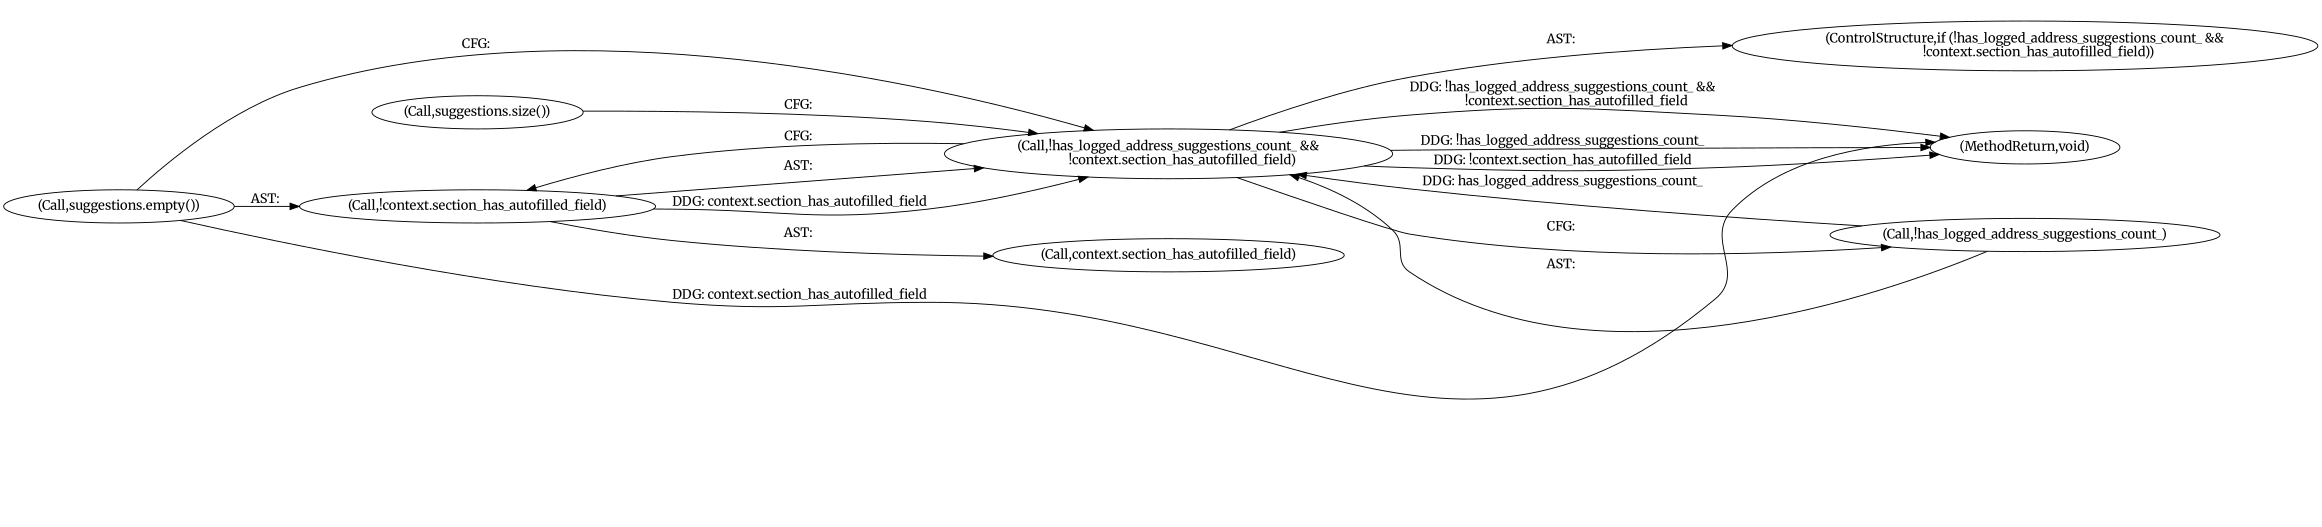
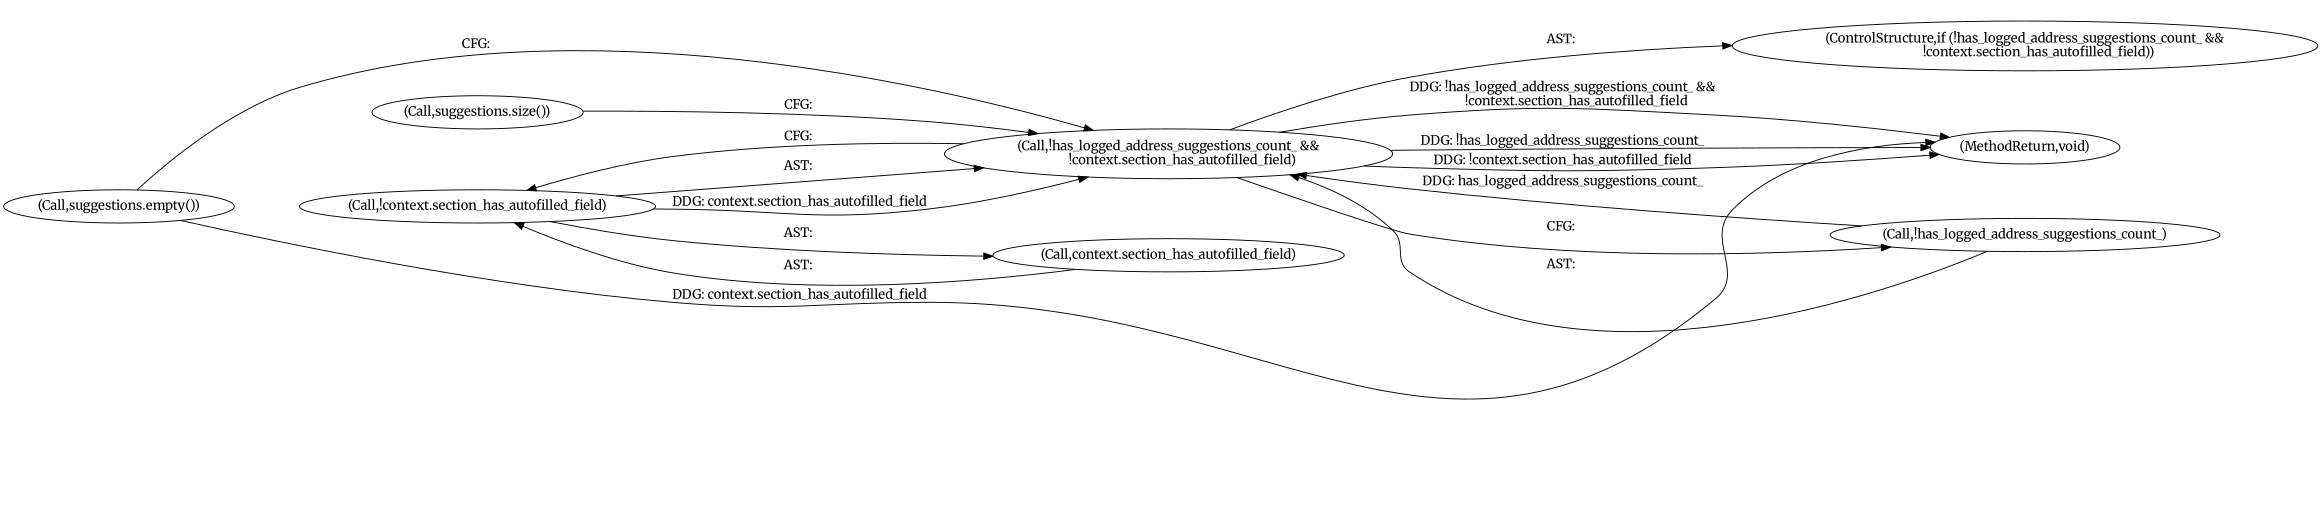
(262, 206) -> (796, 284)
